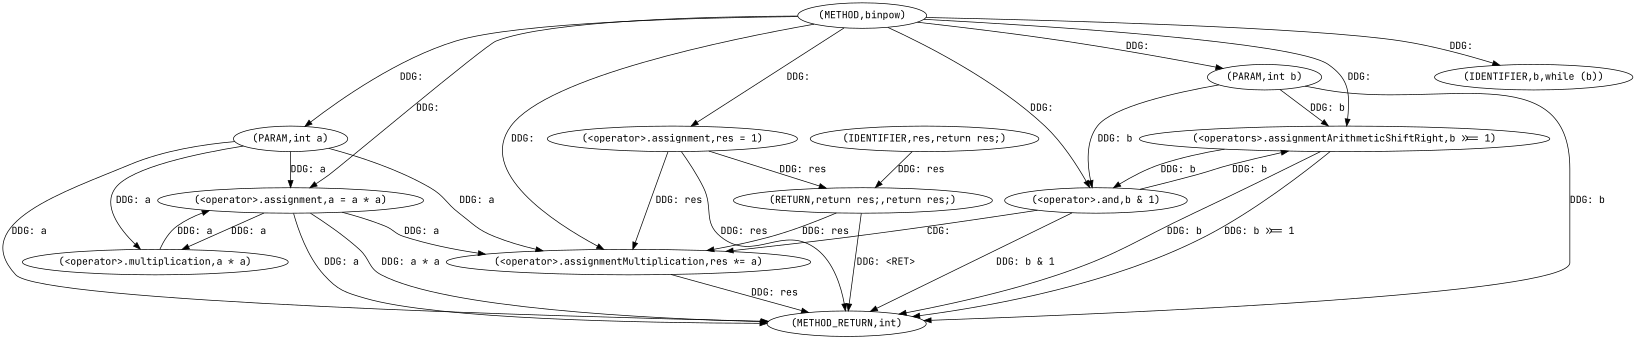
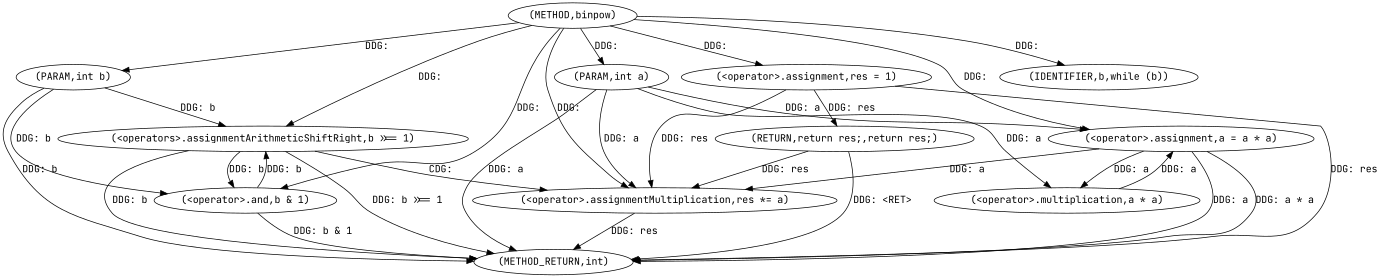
(925, 139) -> none
(886, 232) -> (427, 175)
